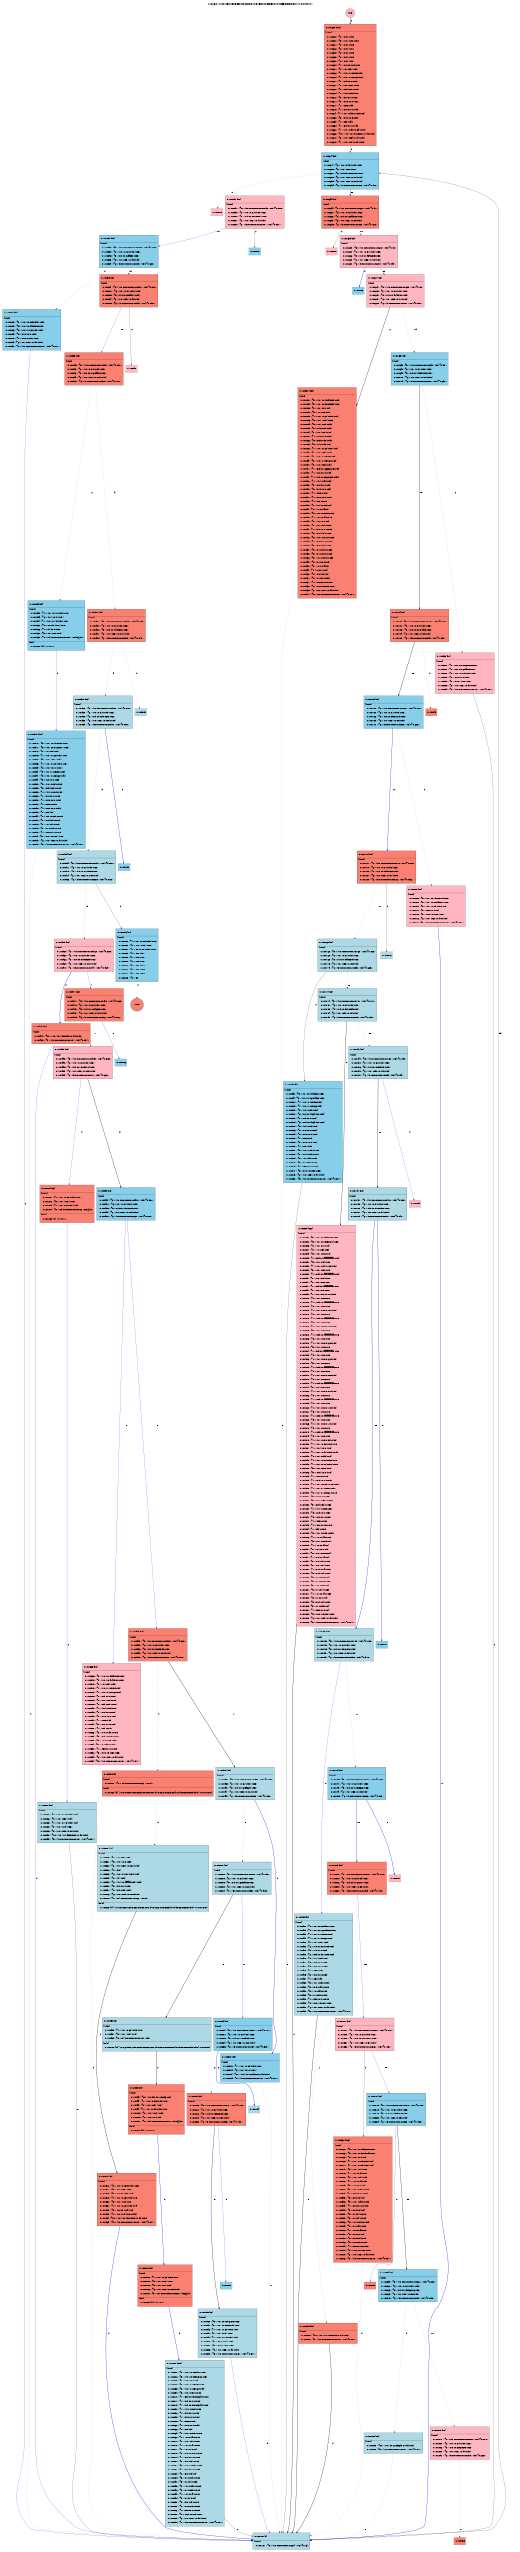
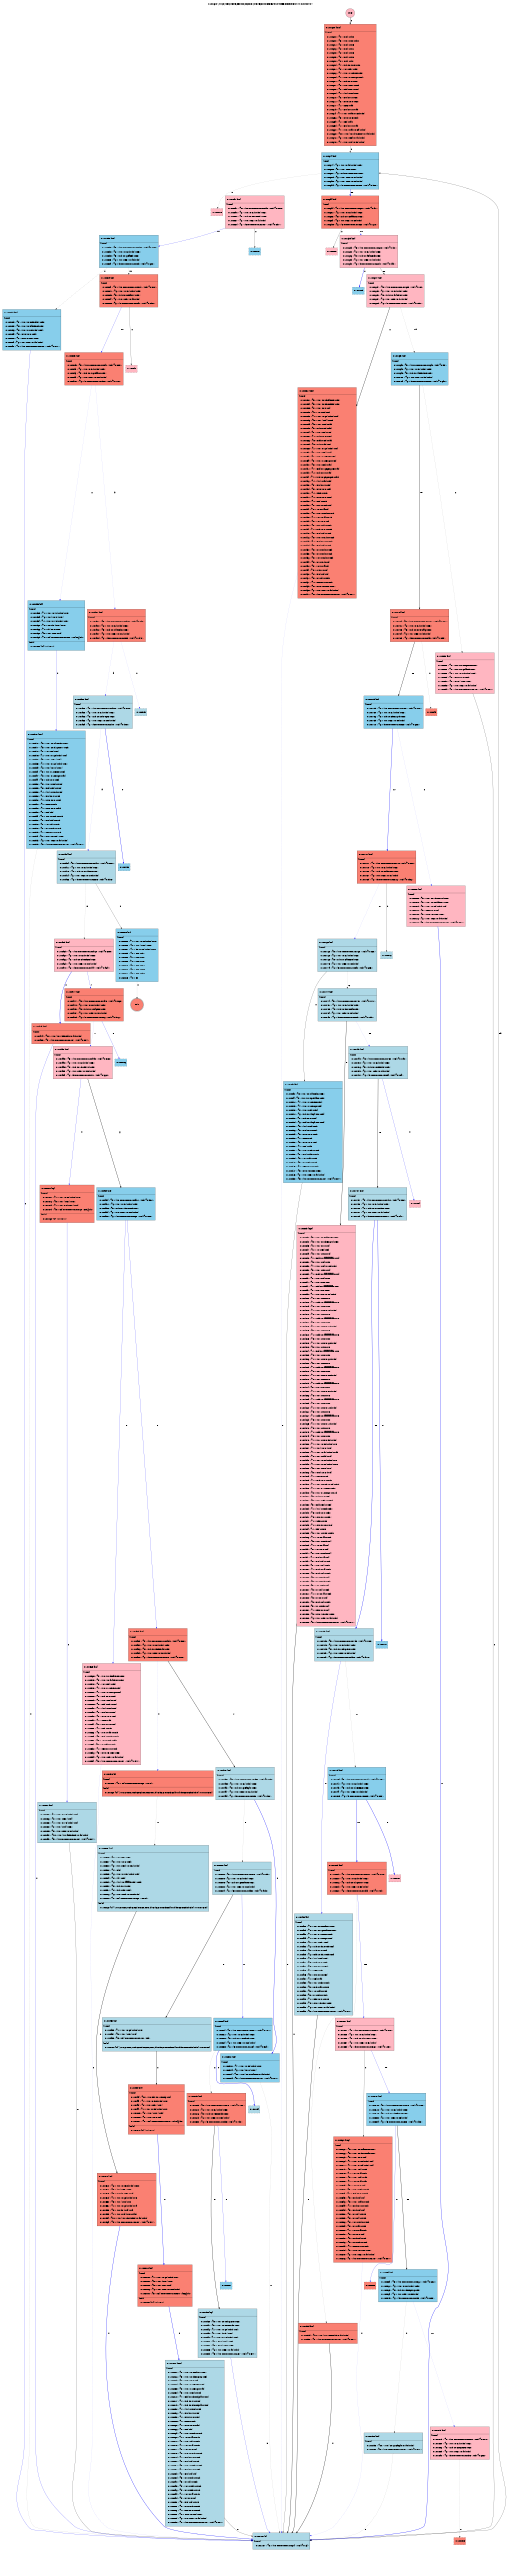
(137, 1005) -> (137, 1005)
